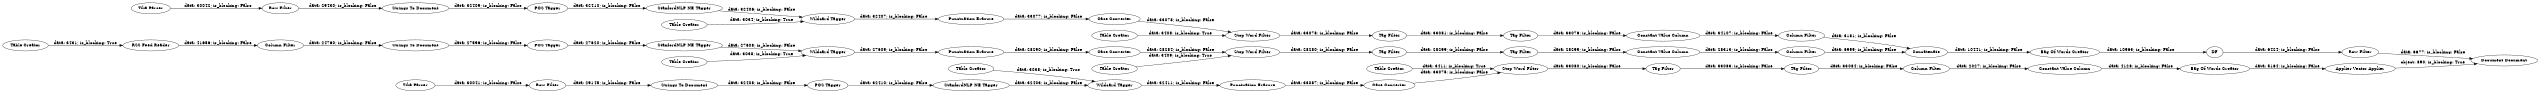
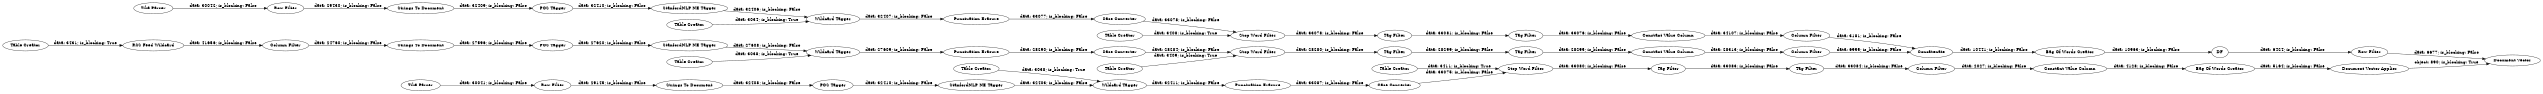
(151, 45) -> (153, 45)
(2504, 60) -> (2512, 60)
(2360, 69) -> (2370, 69)
